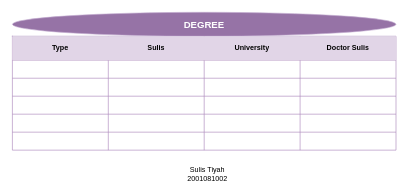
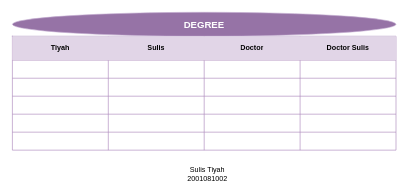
(60, 48) -> (60, 48)
(252, 48) -> (252, 48)
